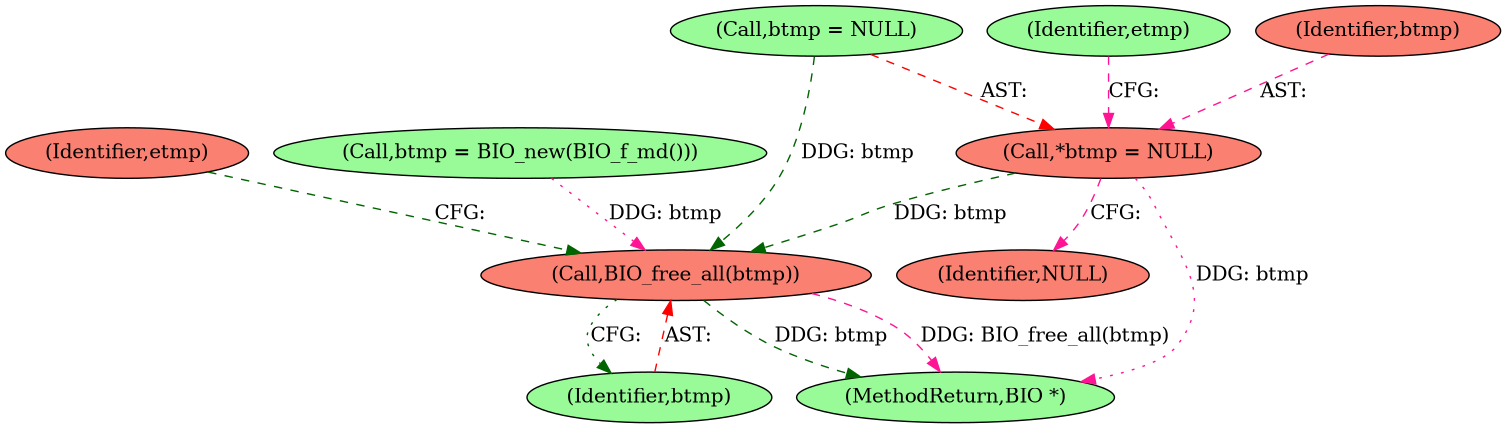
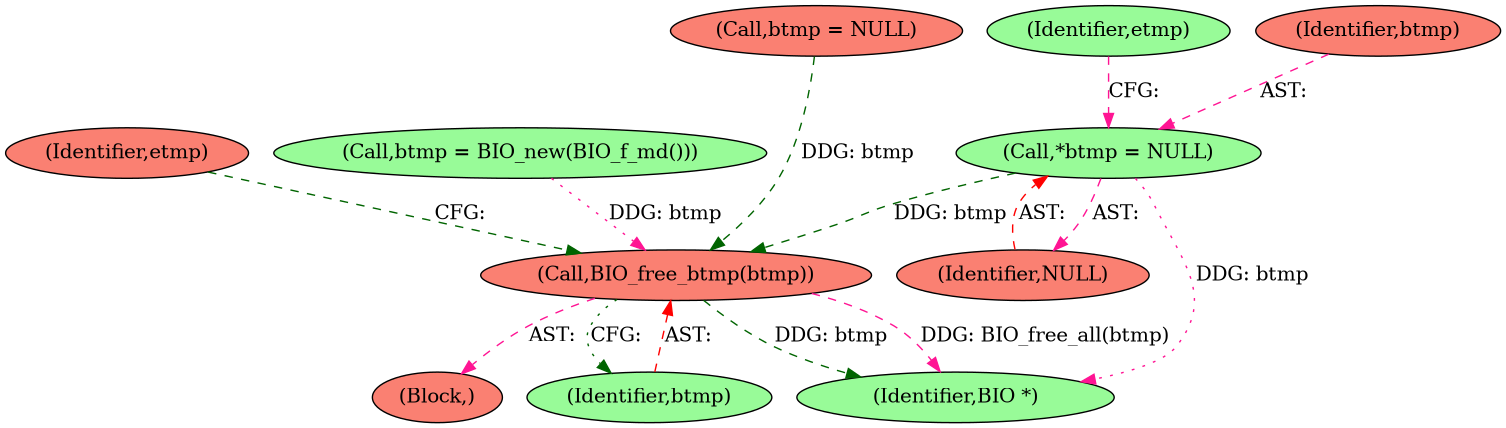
(817, 31) -> (817, 31)
(956, 89) -> (1015, 213)
(1109, 153) -> (1109, 153)
(1119, 214) -> (1119, 214)
(676, 275) -> (676, 275)
none -> (437, 397)
(956, 397) -> (956, 397)
